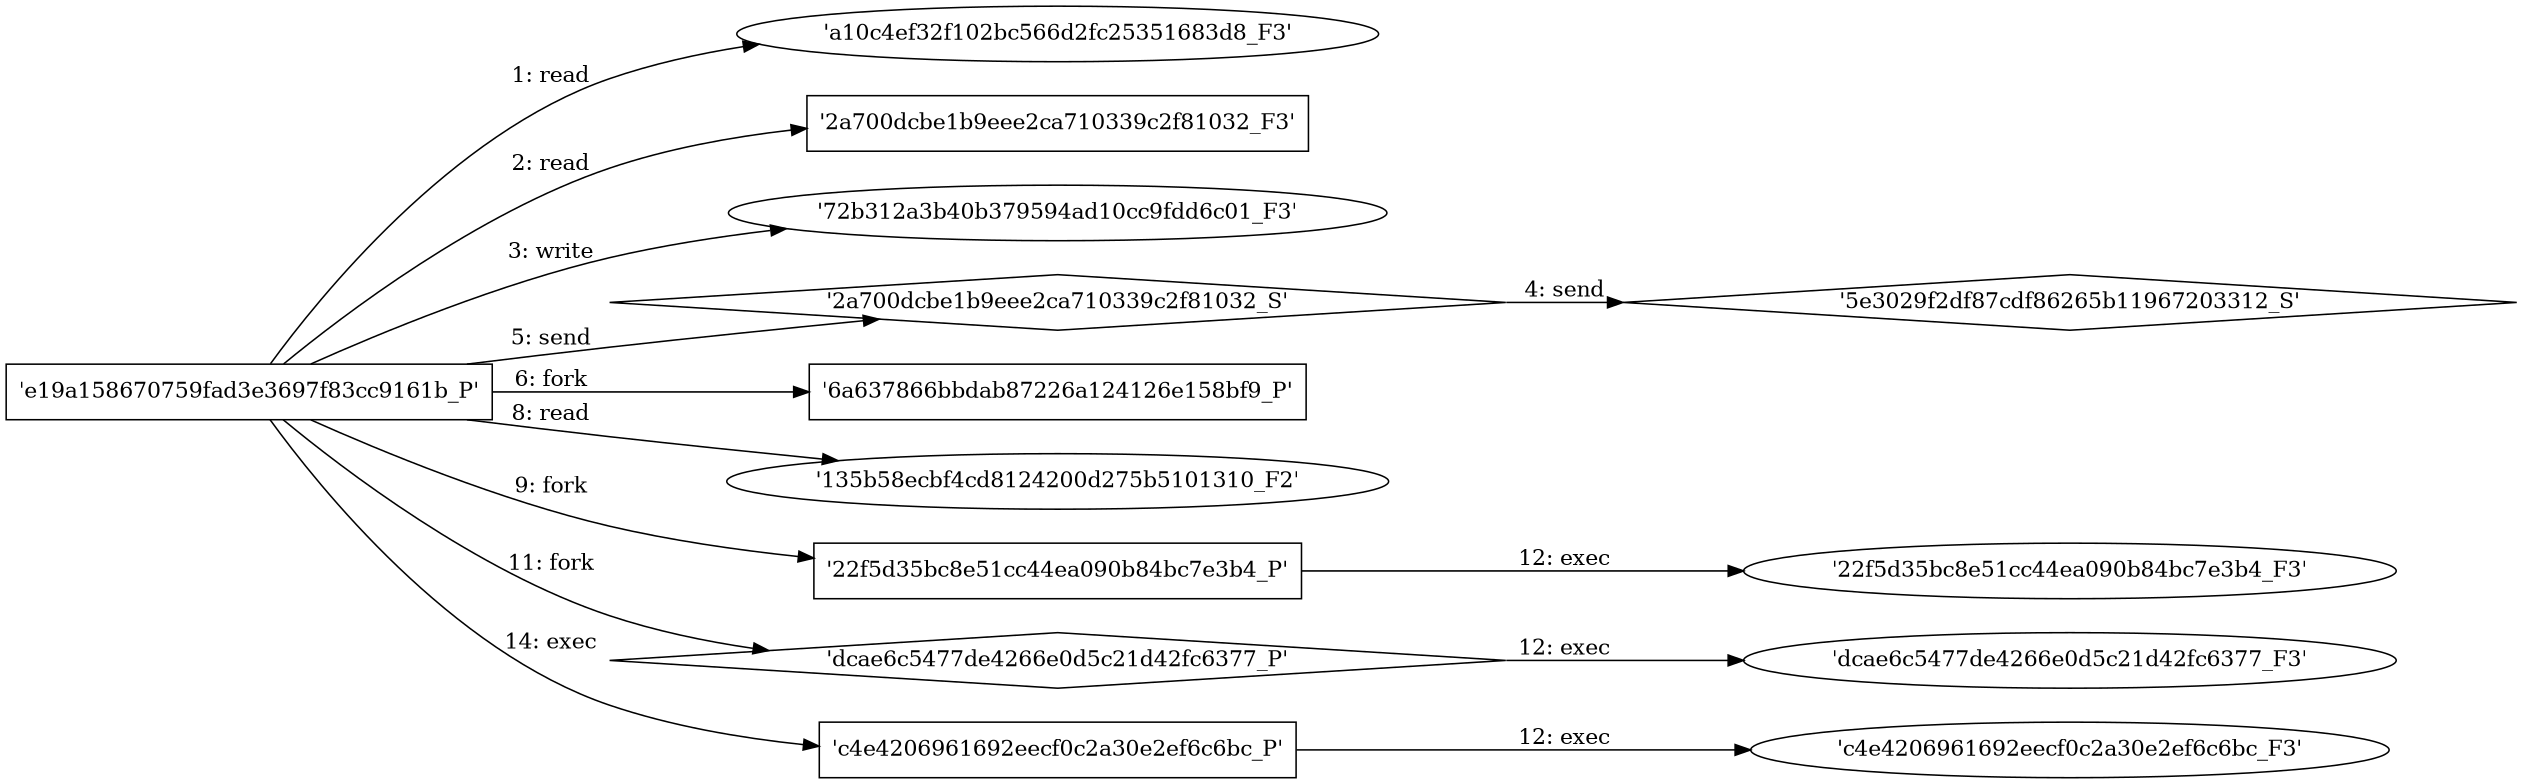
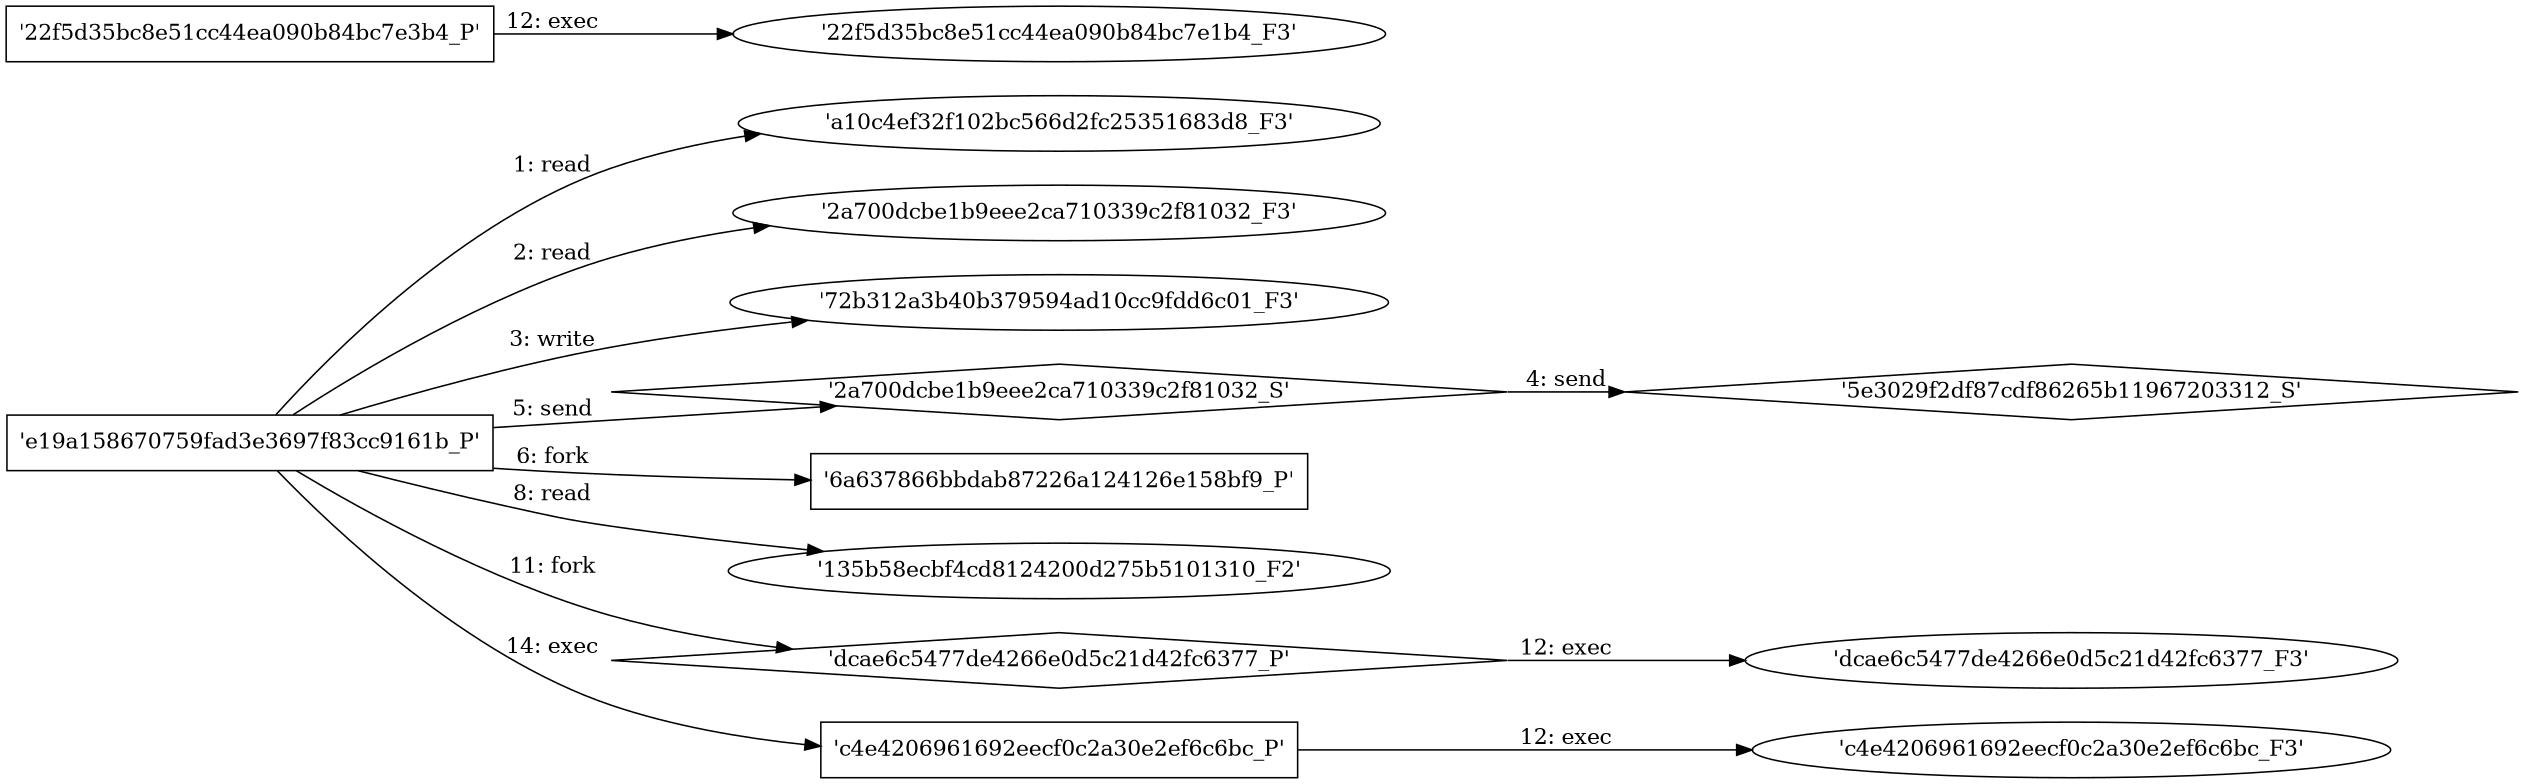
(1058, 123) -> (1059, 213)
(549, 510) -> none
(2070, 571) -> (1059, 34)
